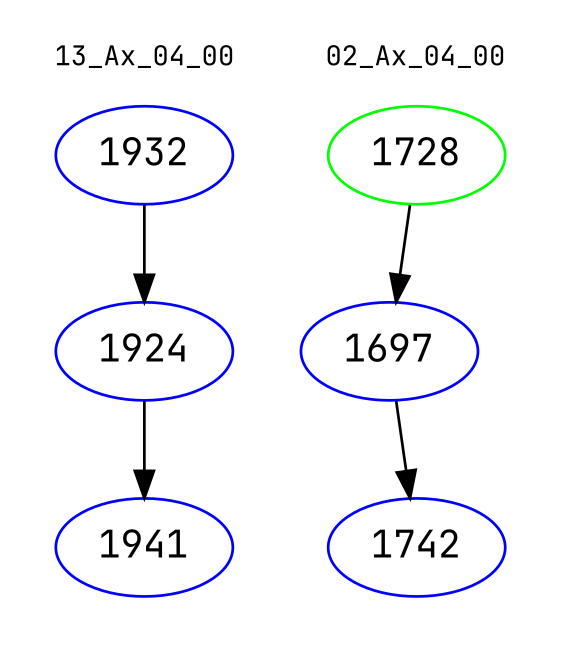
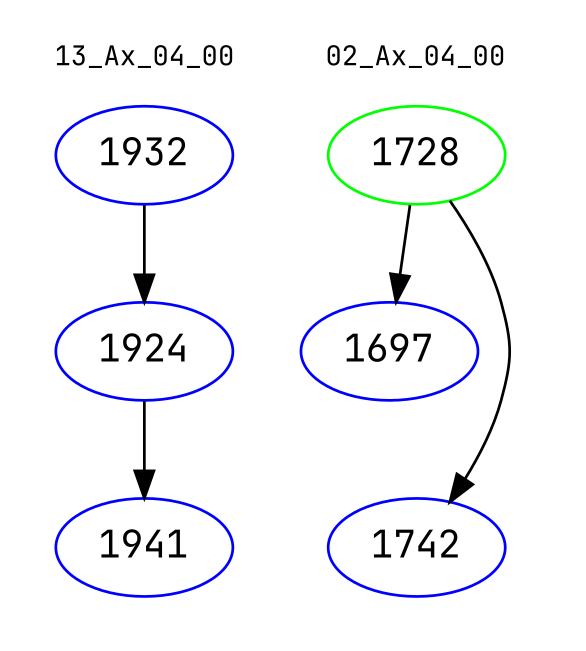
(401, 436) -> (509, 338)
